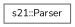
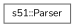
(37, 14) -> (37, 14)
